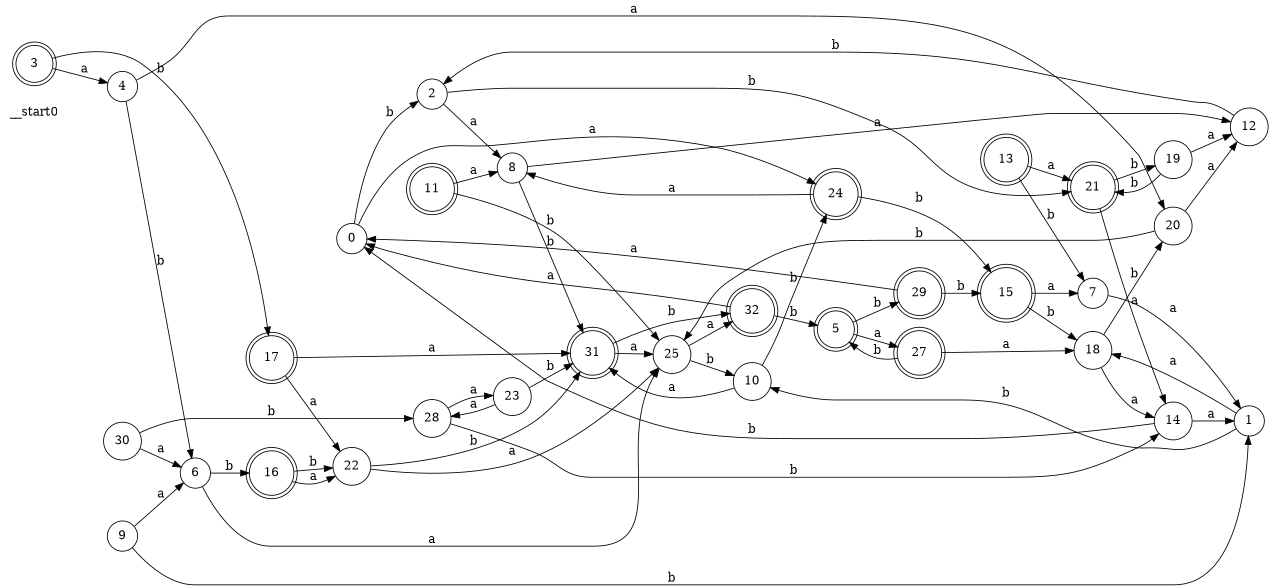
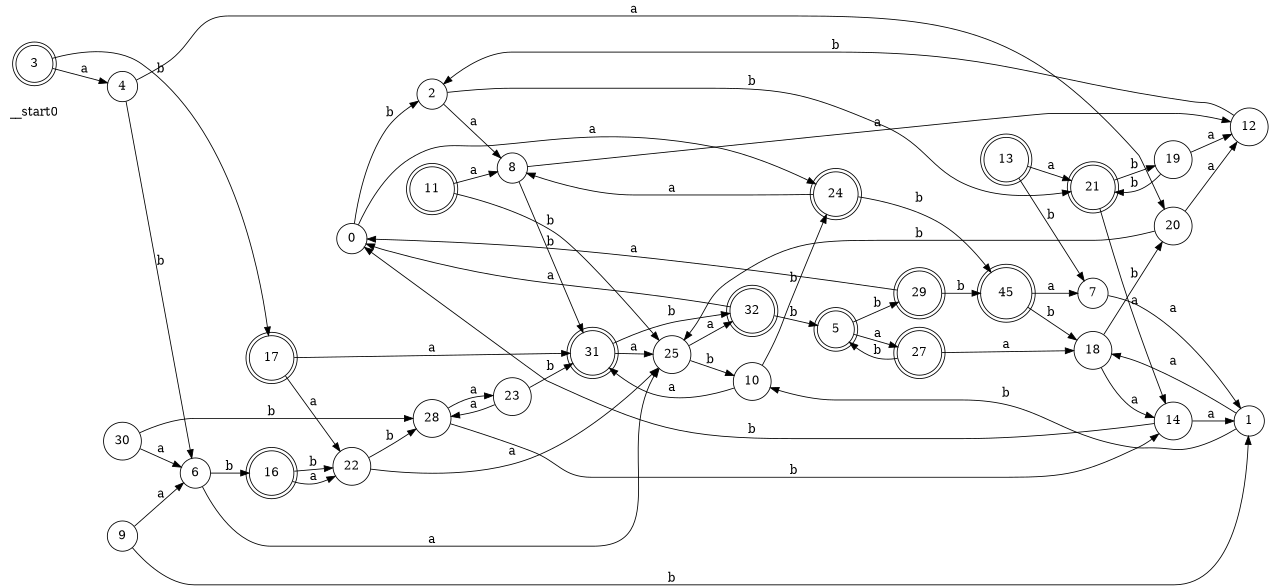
(1006, 293) -> (1006, 293)
(484, 446) -> (389, 446)
